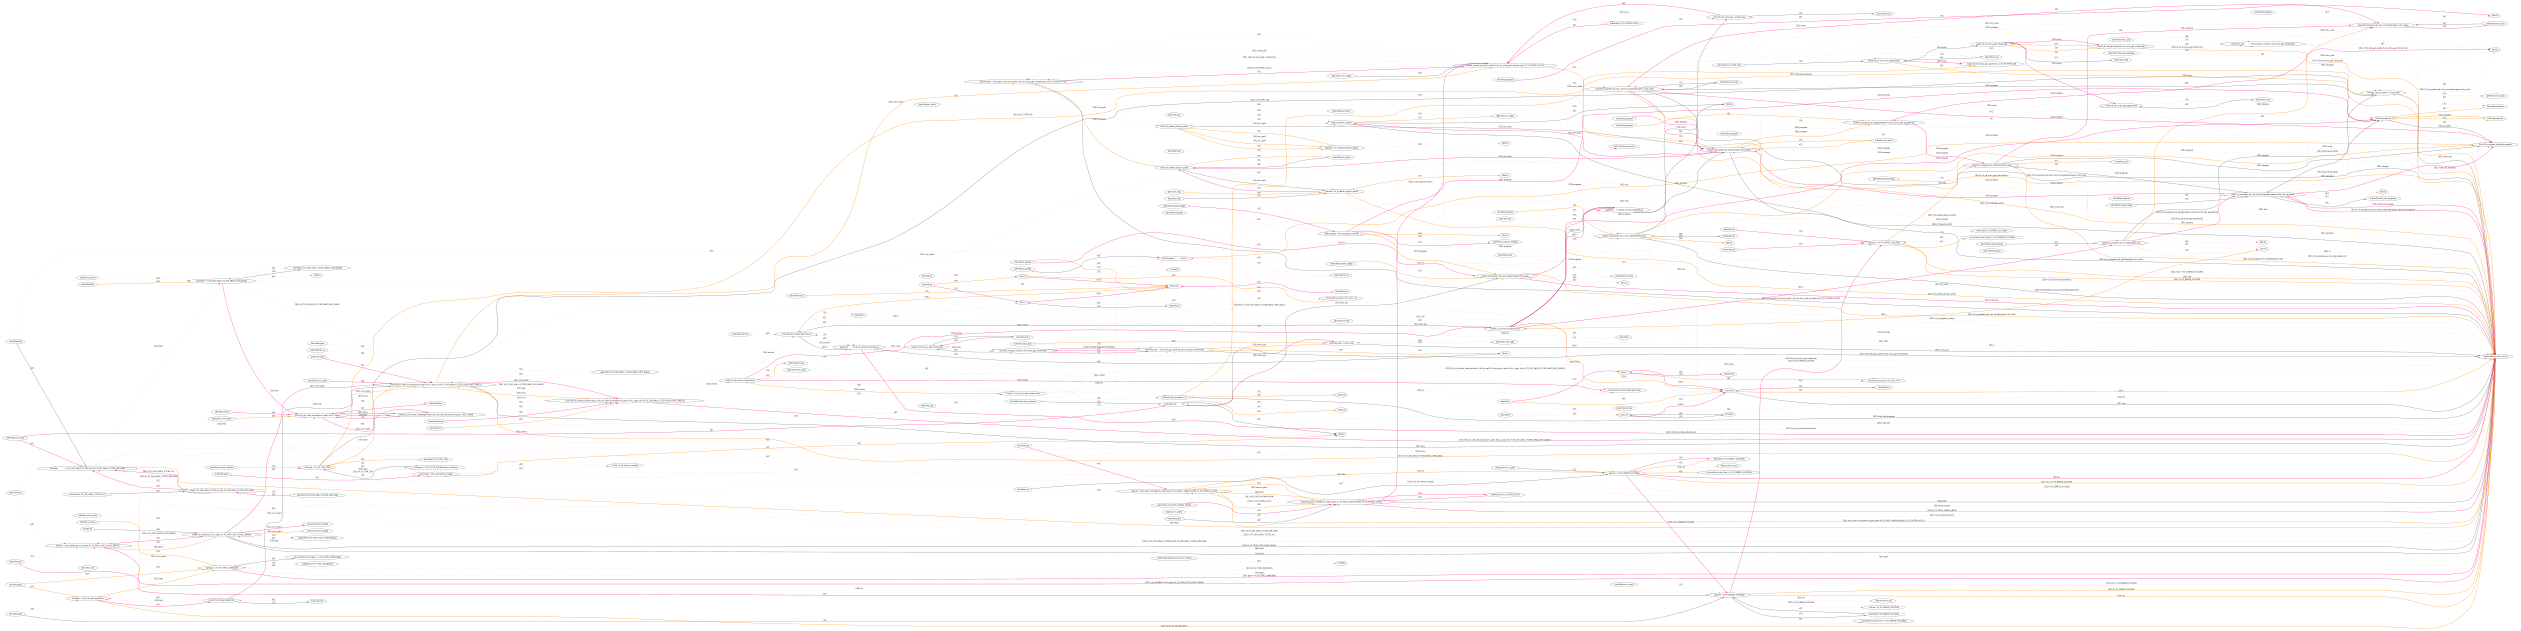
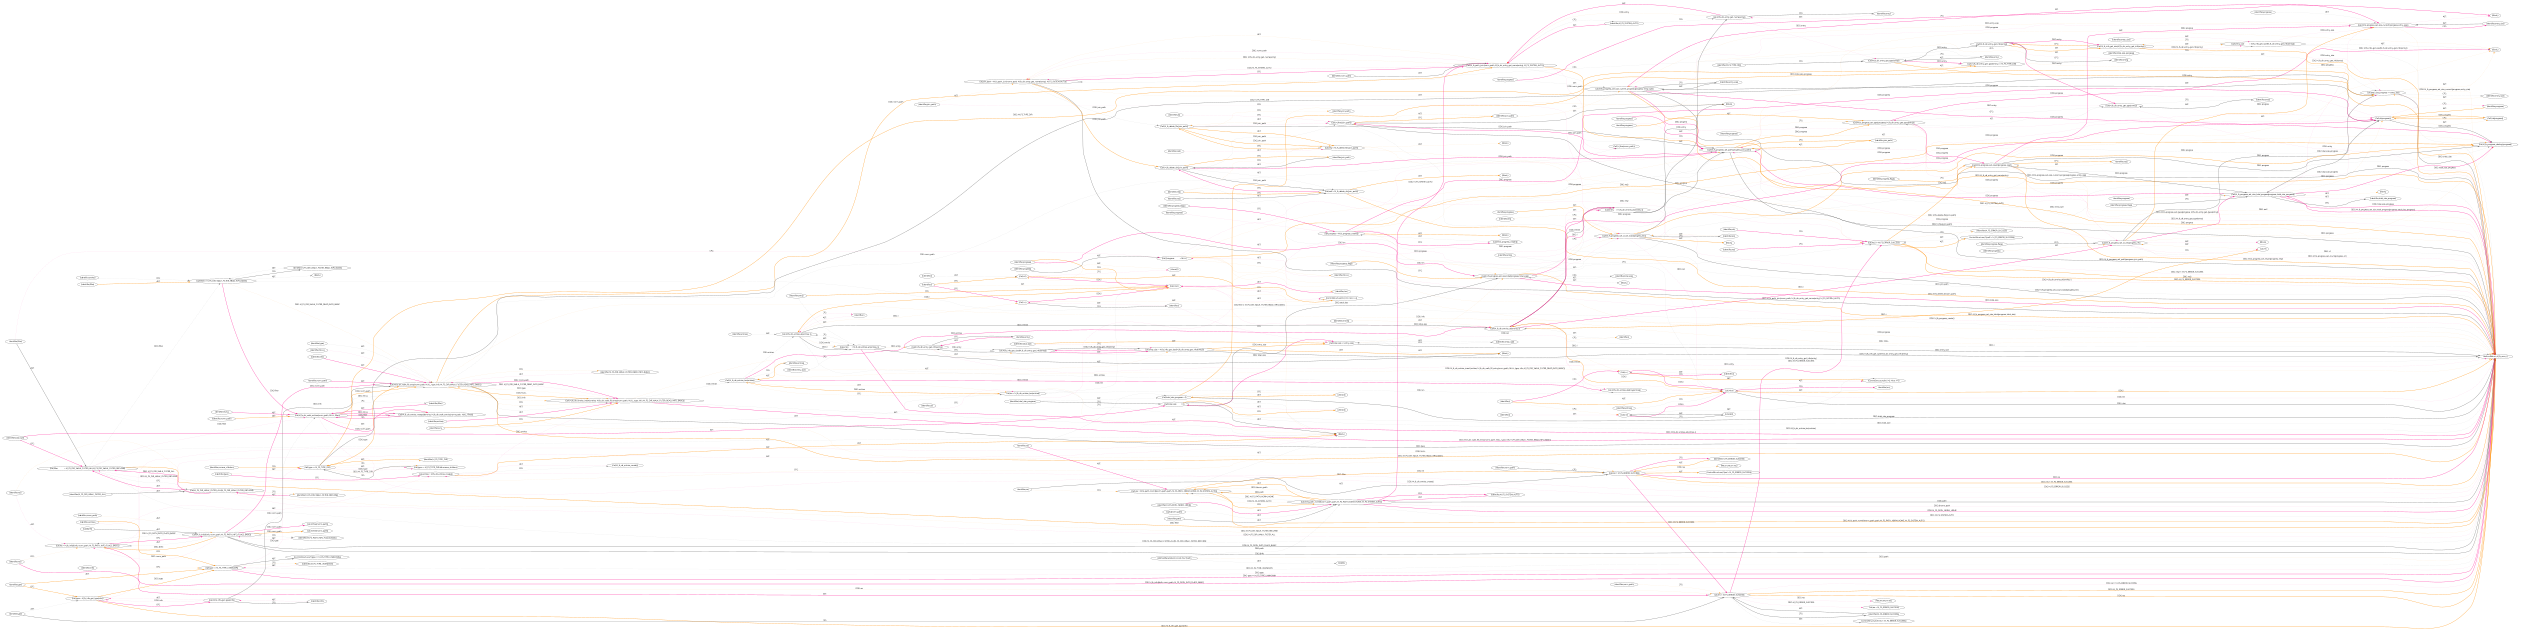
(1429, 260) -> (1429, 260)
